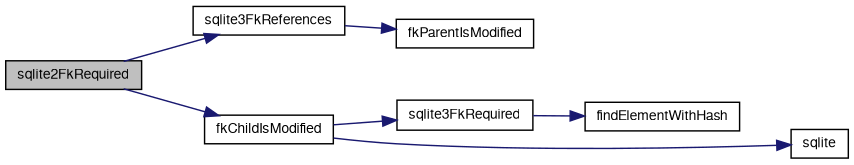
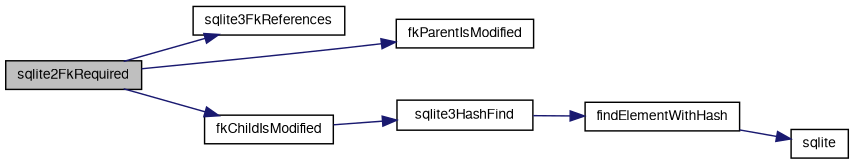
(363, 27) -> (262, 57)
(465, 115) -> (465, 115)
(555, 148) -> (758, 133)
